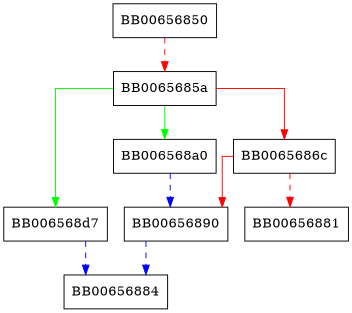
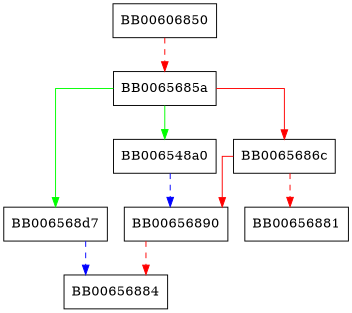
(165, 21) -> (165, 21)
(165, 156) -> (165, 156)
(146, 253) -> (146, 253)
